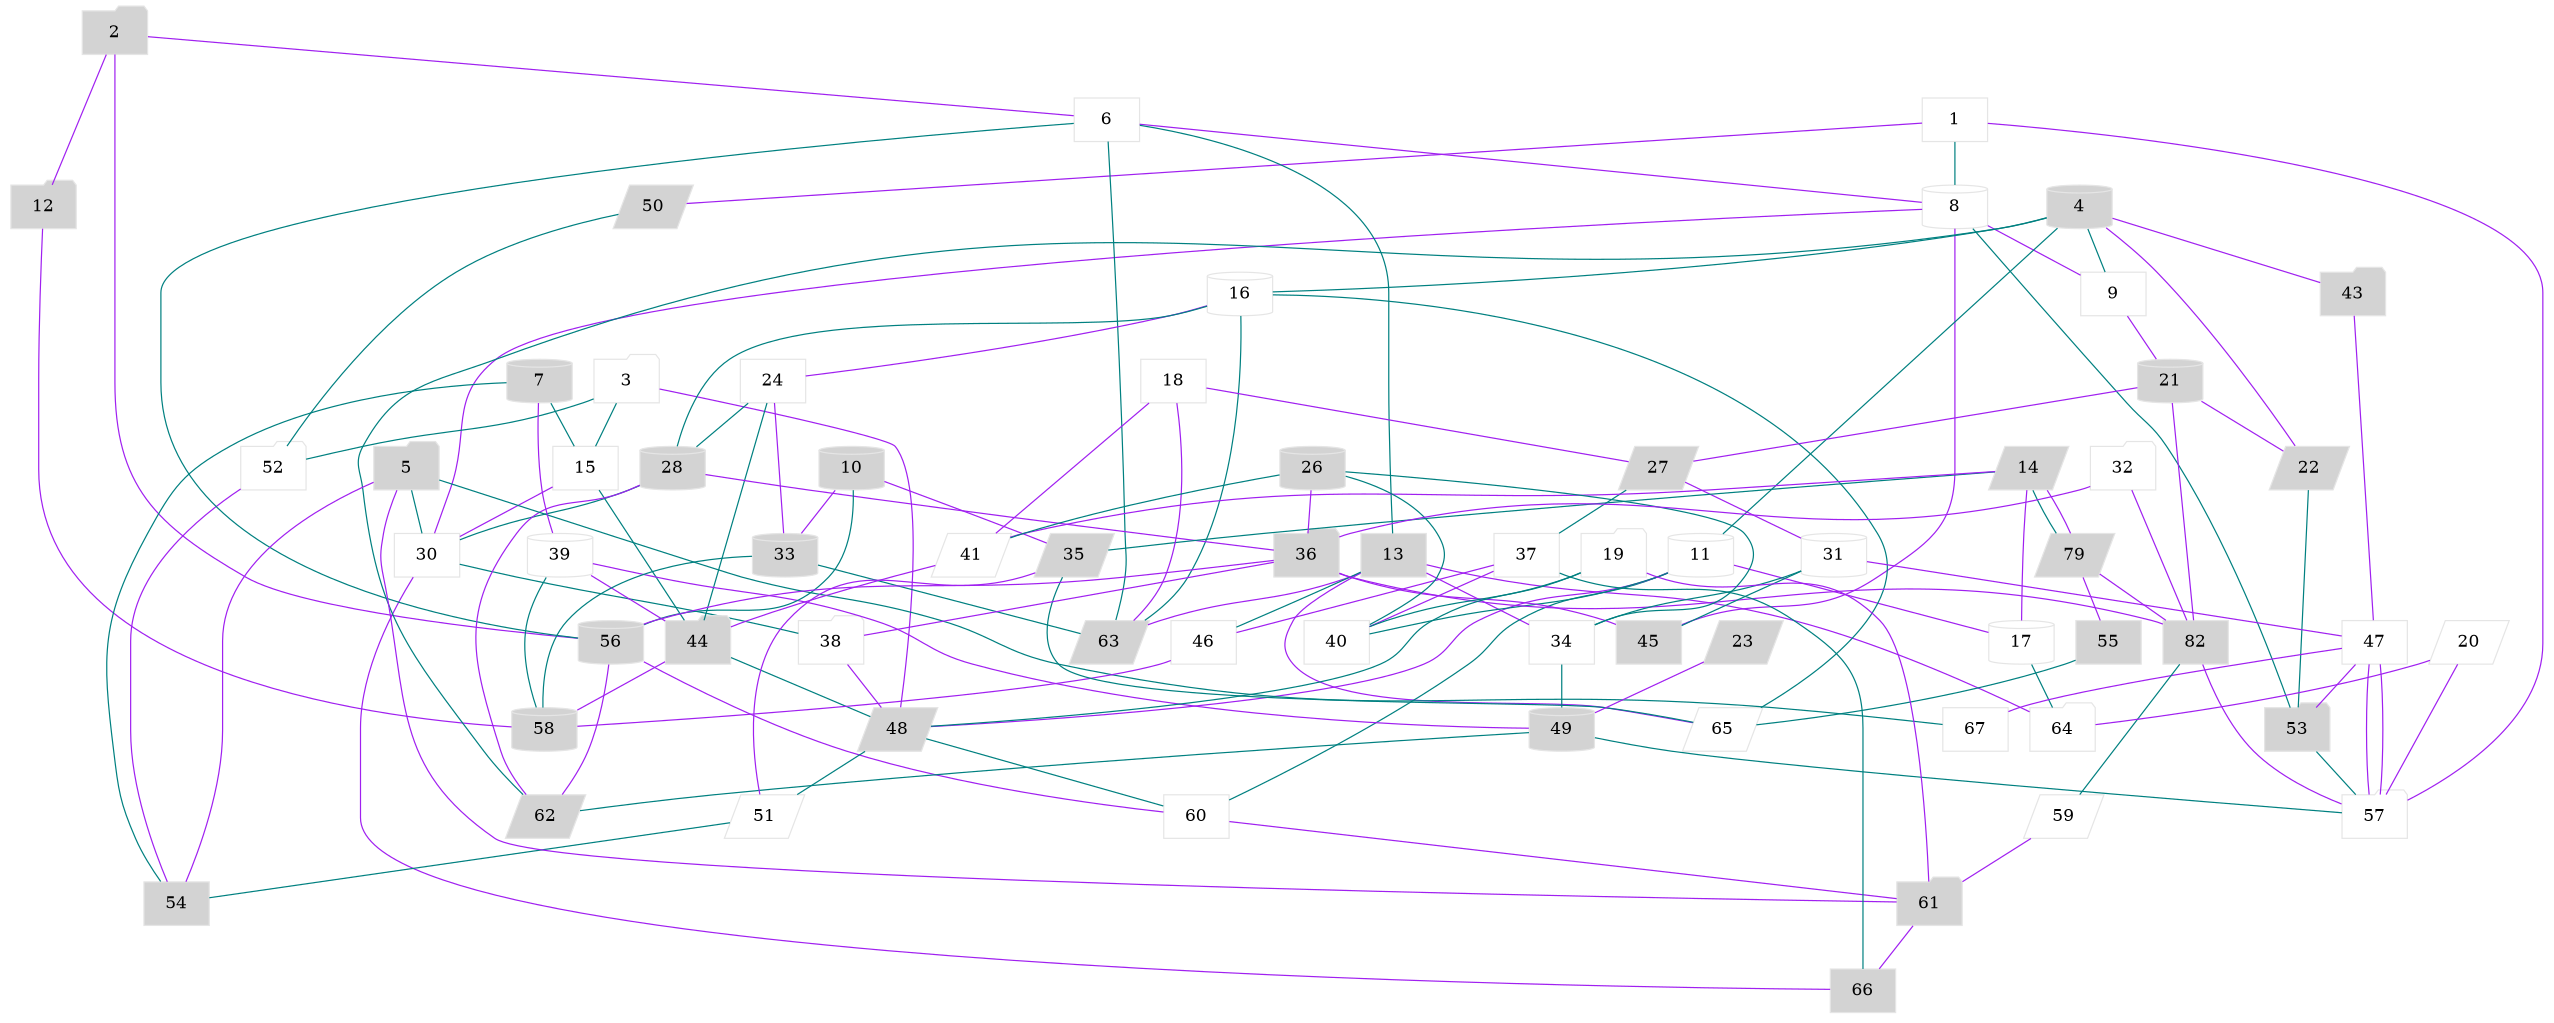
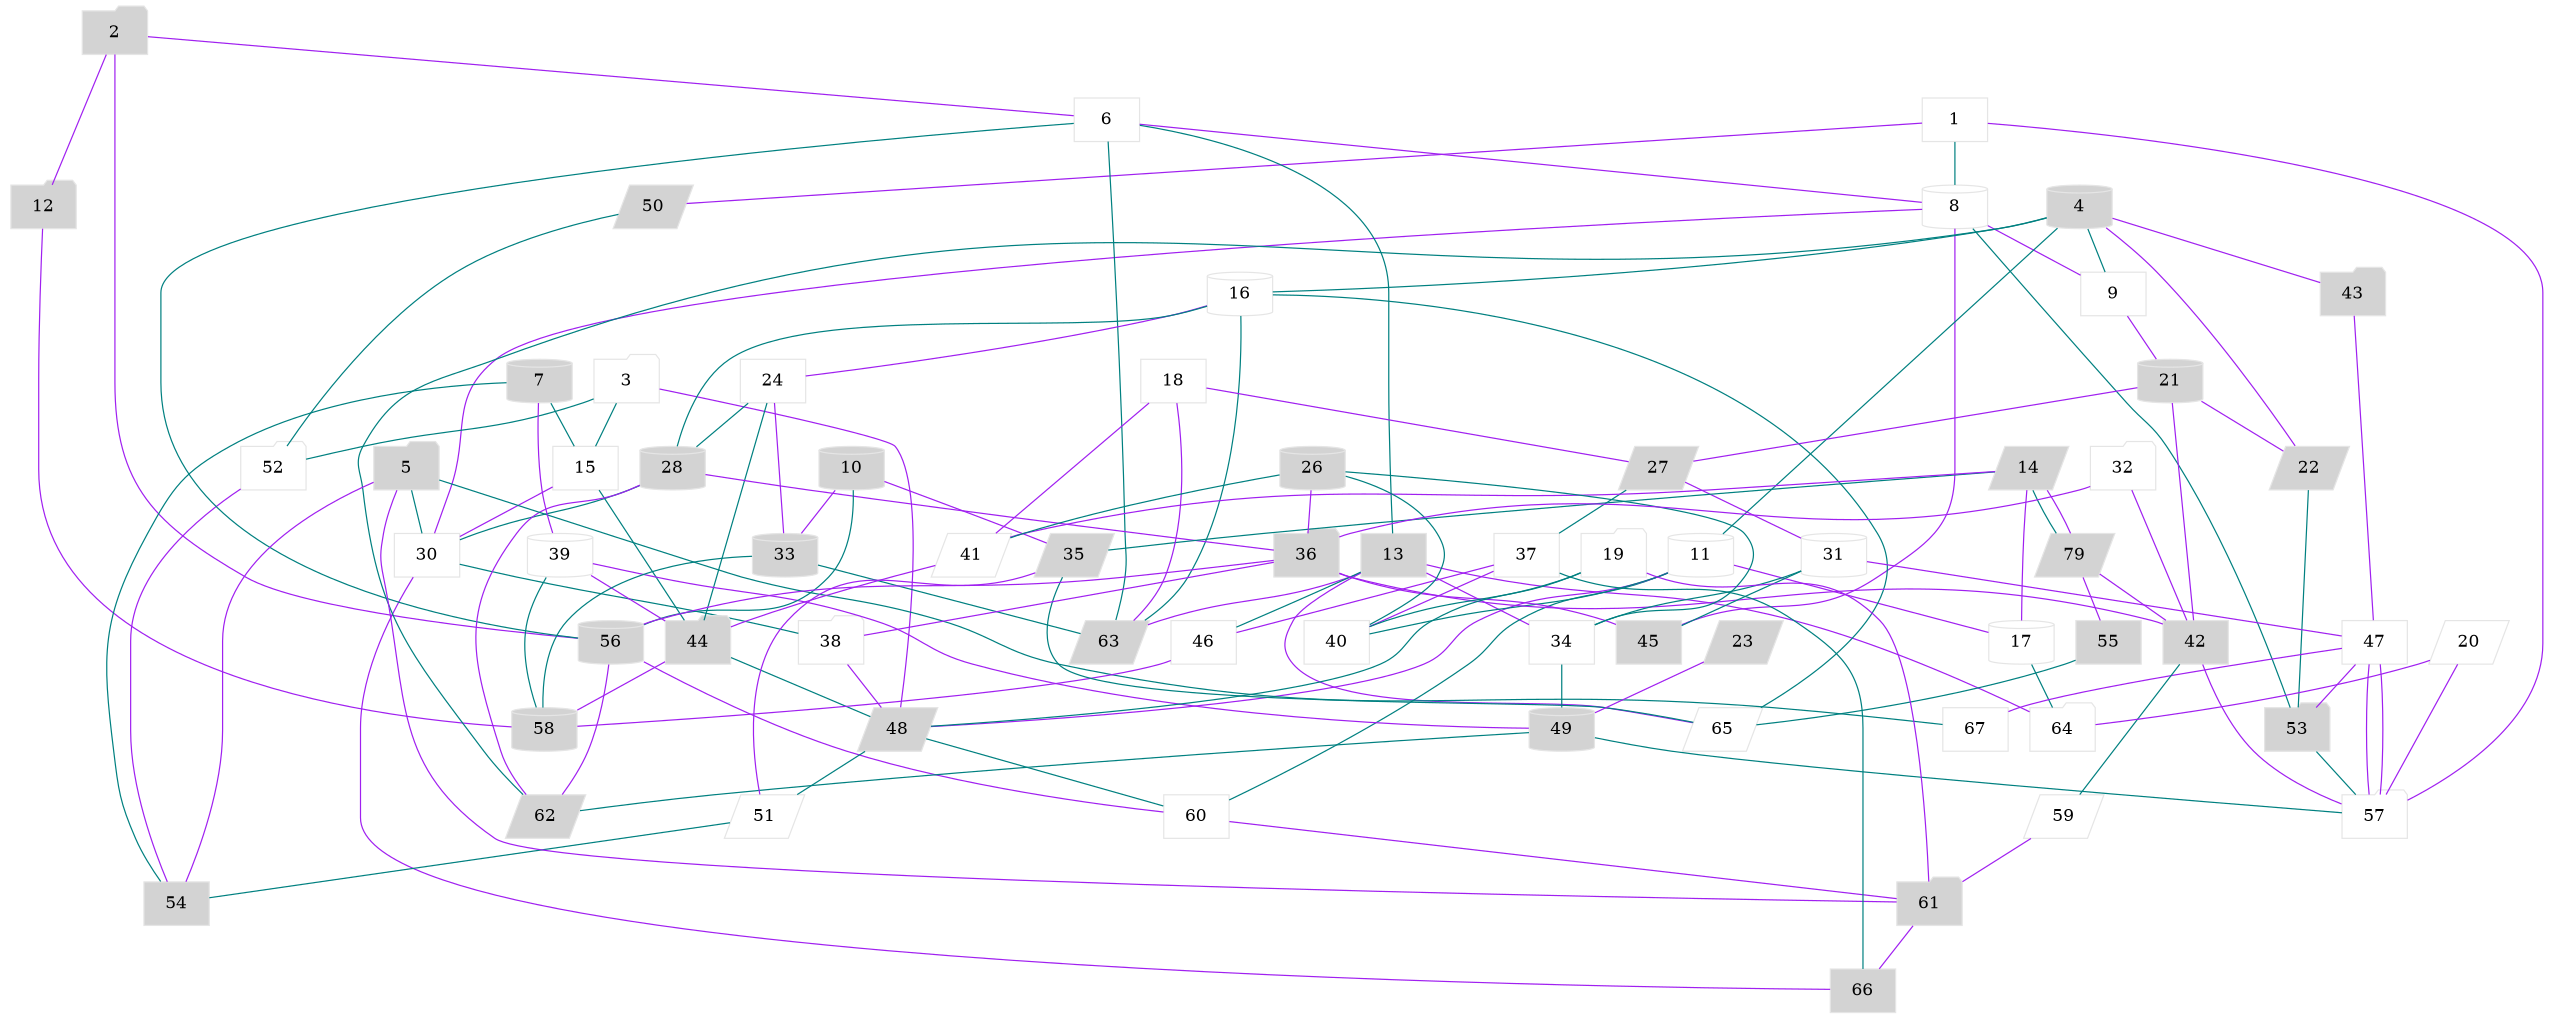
(2196, 642) -> (2196, 642)
